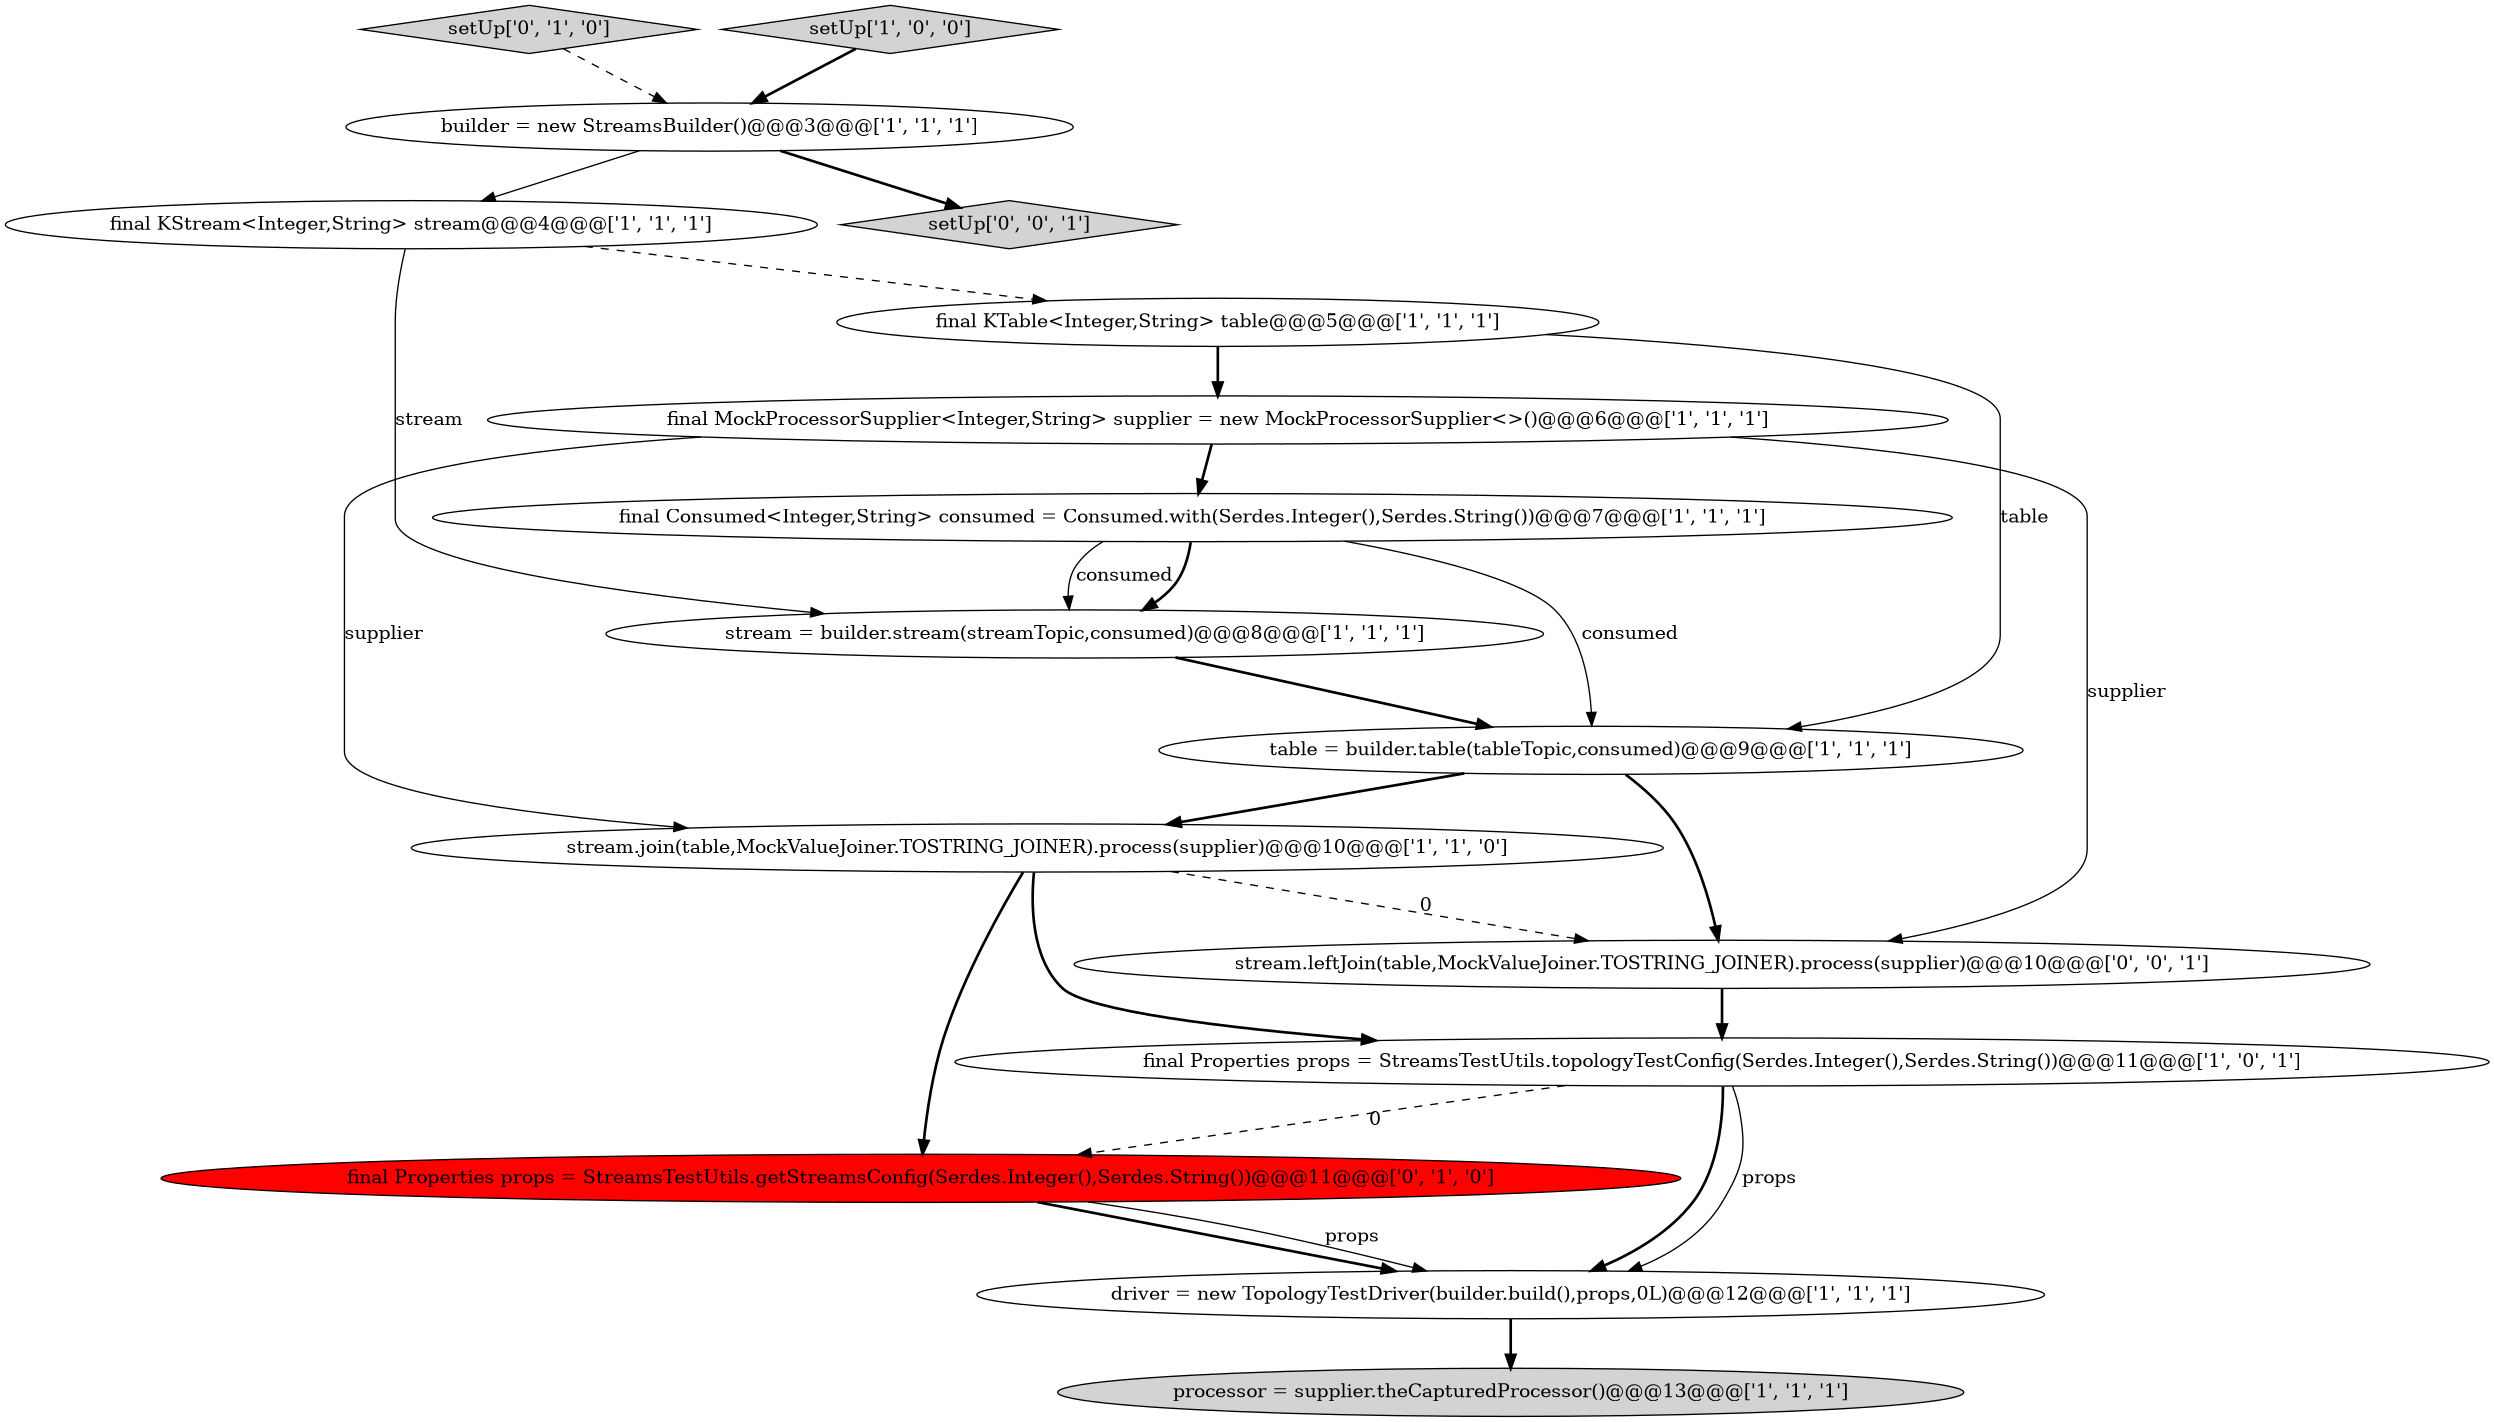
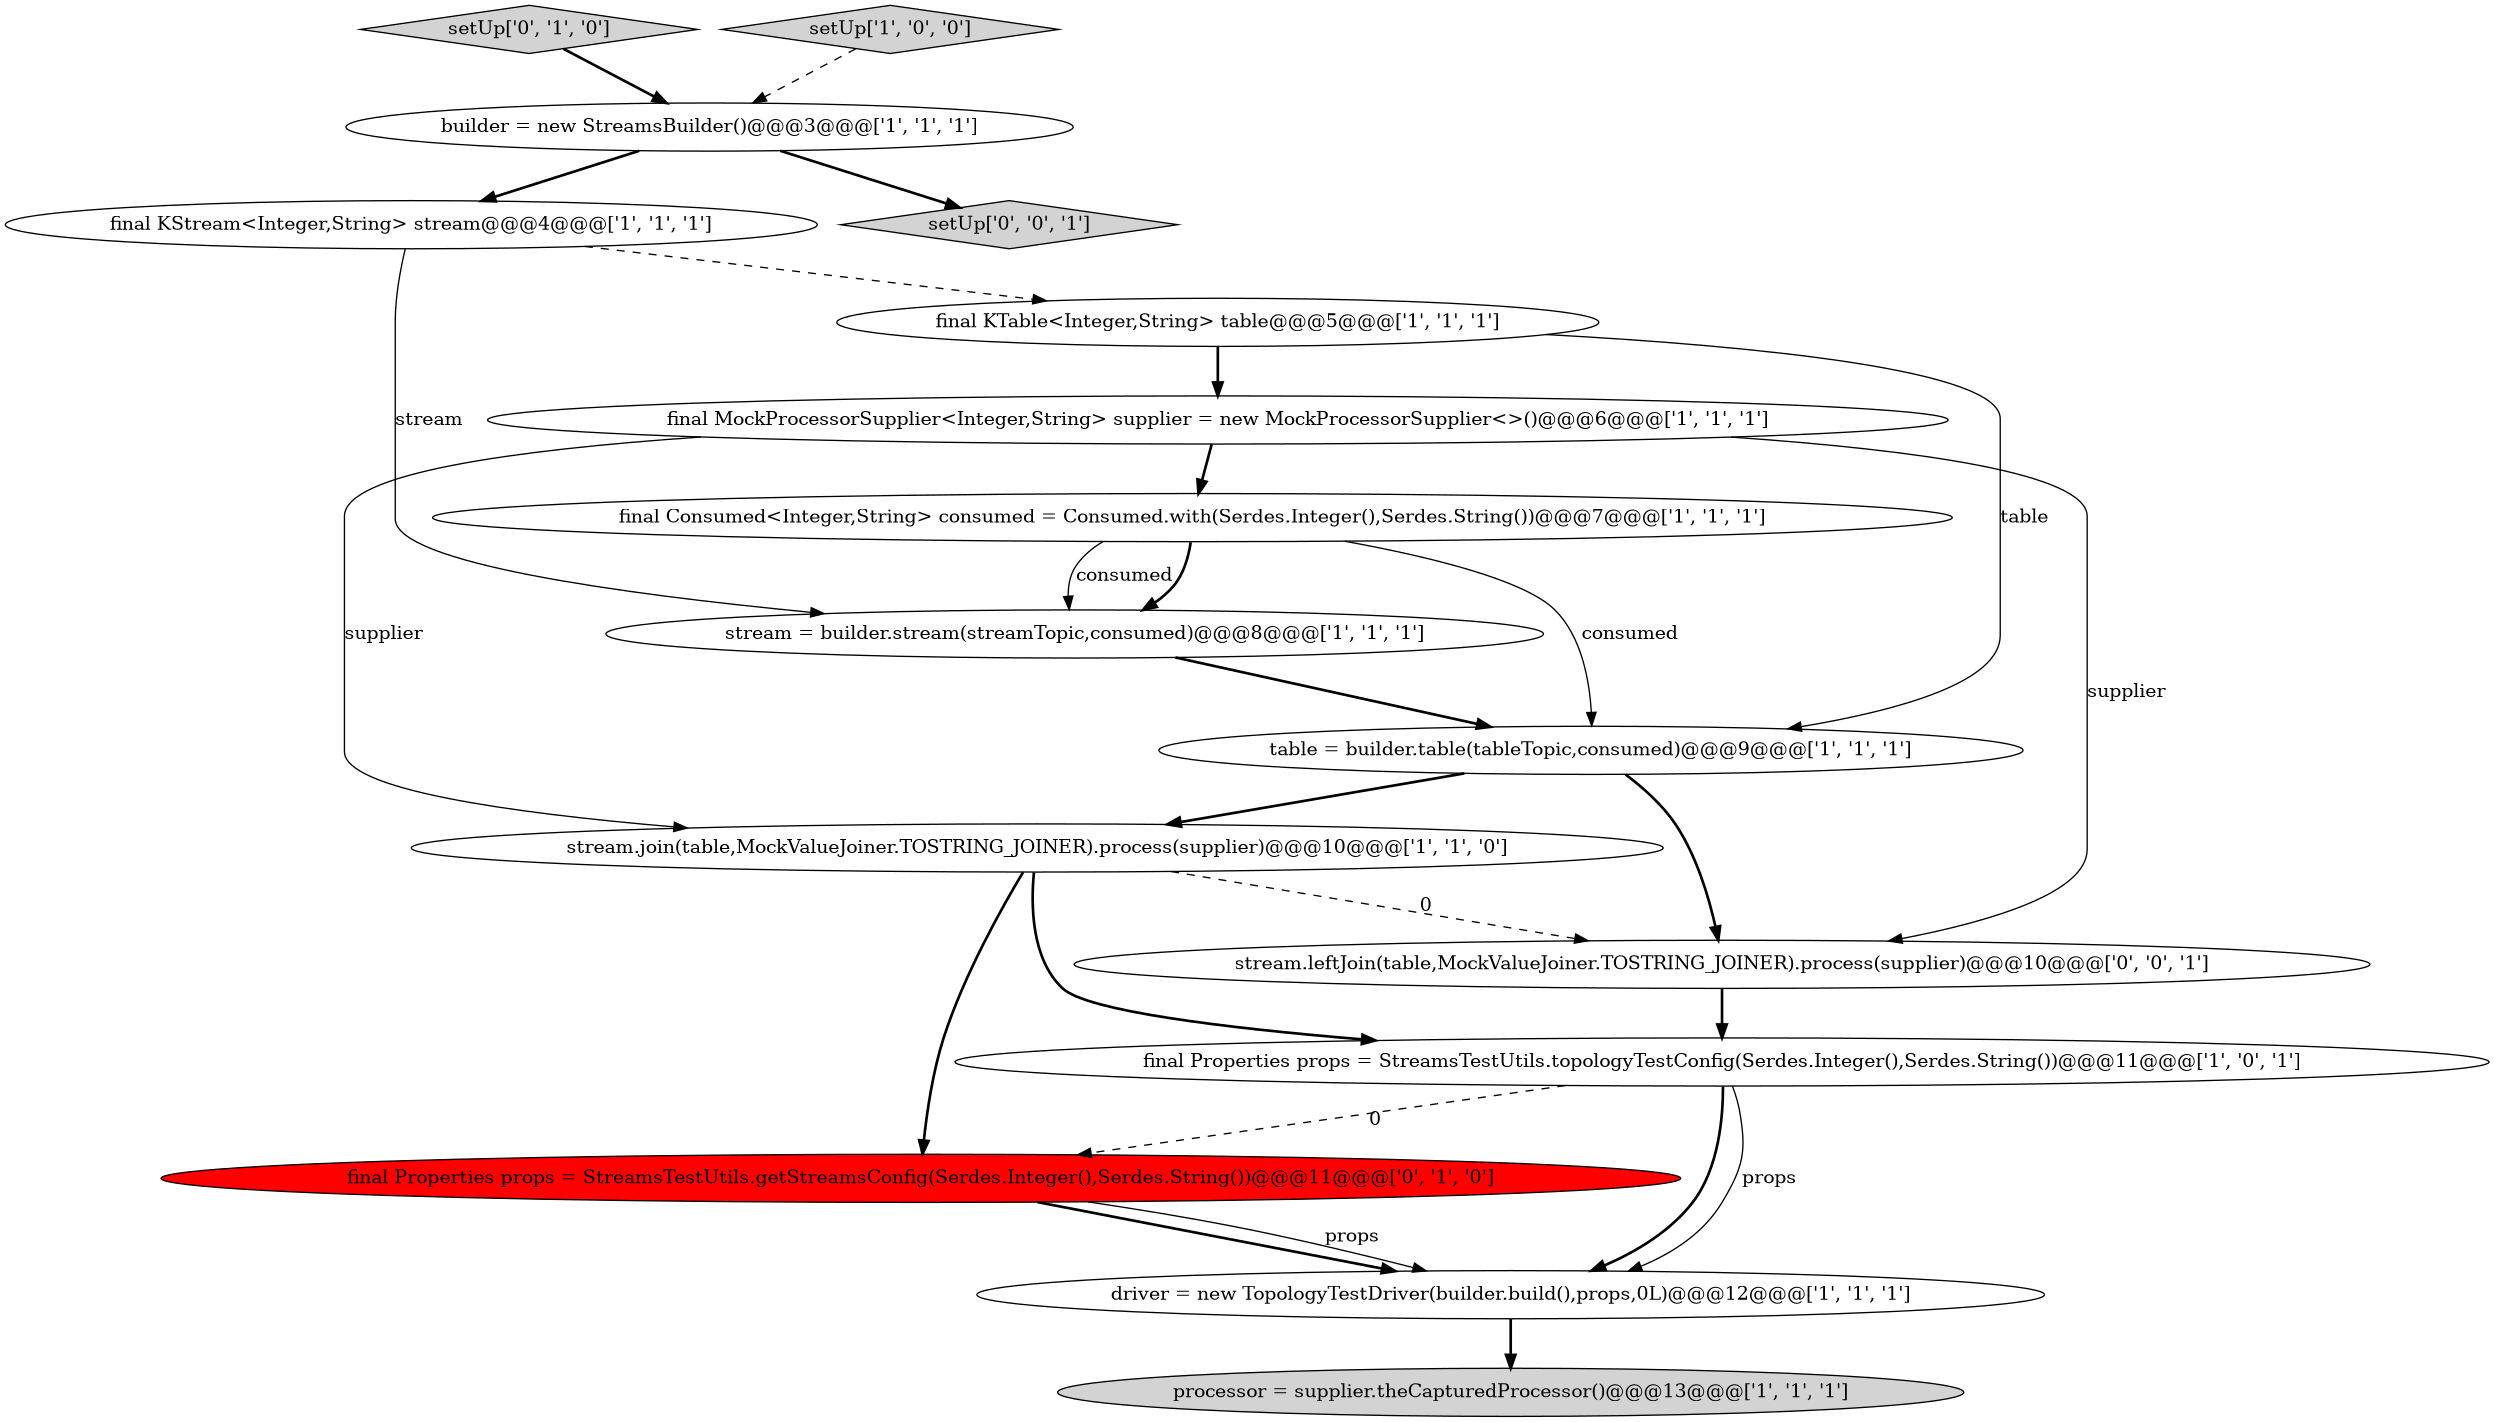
(609, 73) -> (609, 73)
(810, 73) -> (810, 73)
(567, 174) -> (567, 174)
